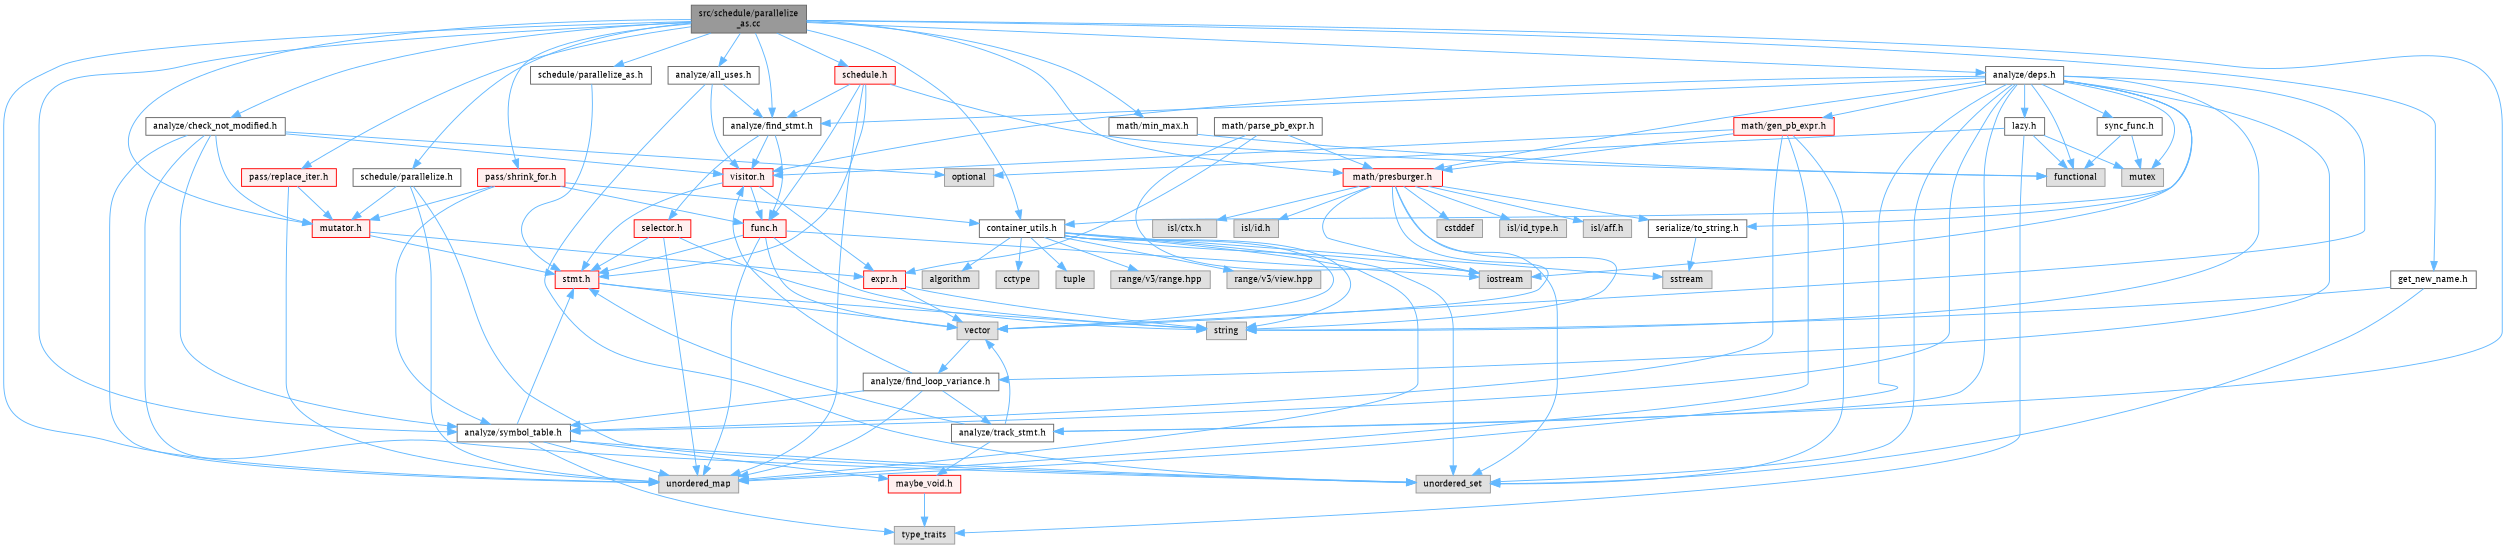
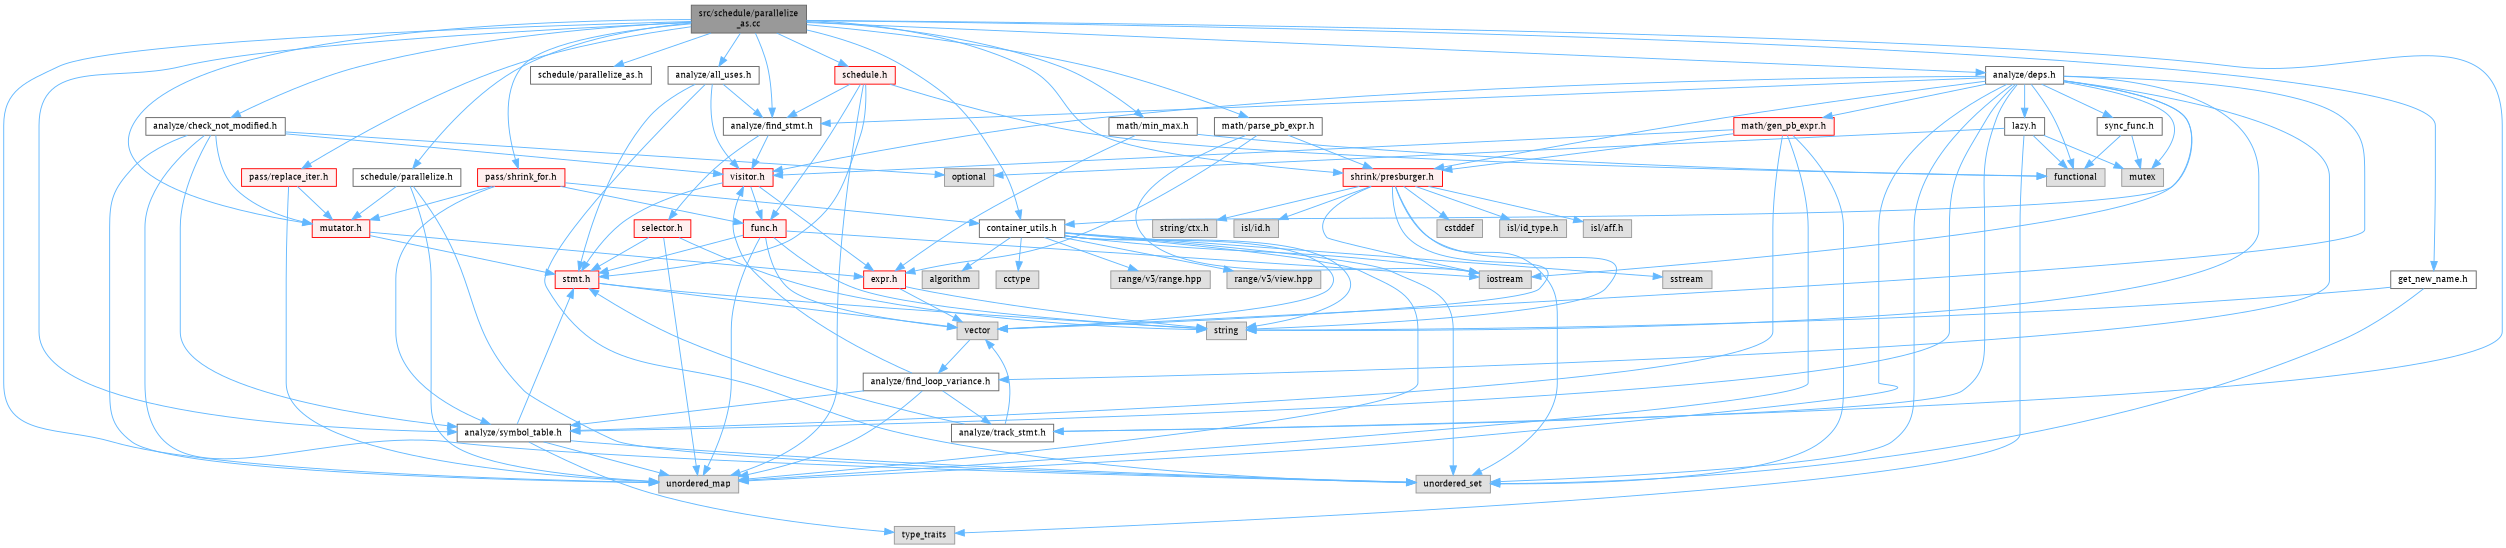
none -> (1059, 60)
(1393, 178) -> (1393, 178)
(782, 182) -> none
none -> (1022, 191)
(564, 196) -> (628, 146)
(1185, 229) -> (1185, 229)
(1698, 229) -> none
(1075, 280) -> none
(925, 484) -> none
